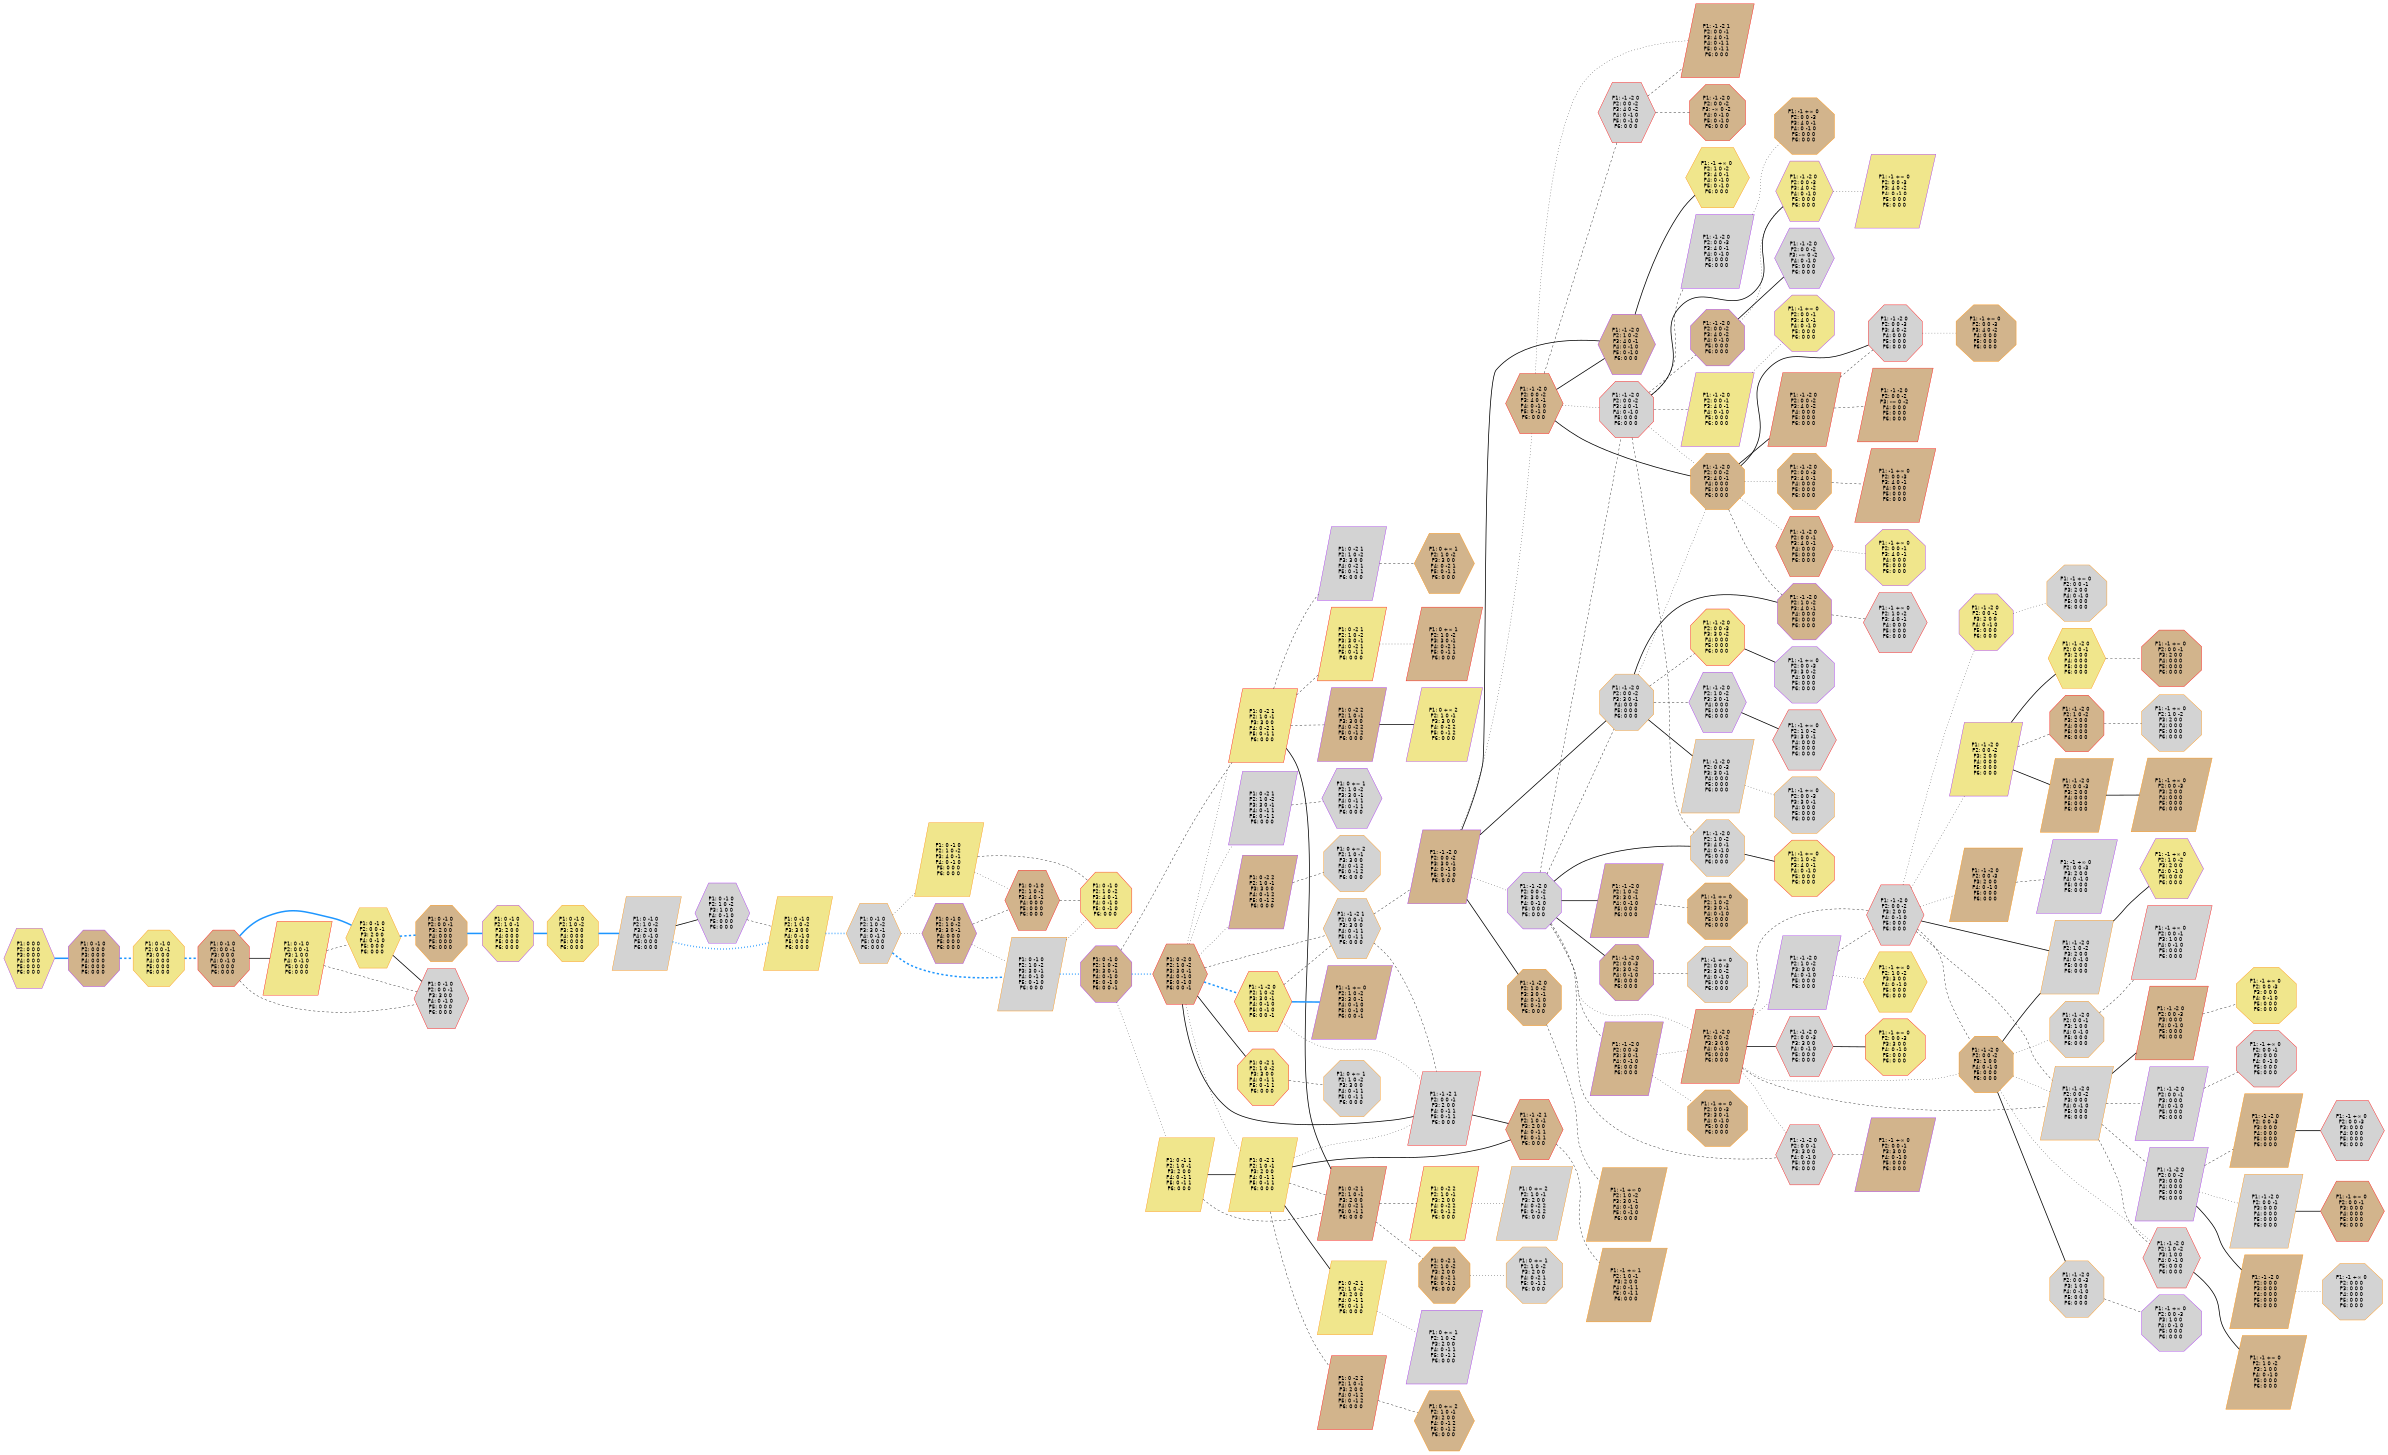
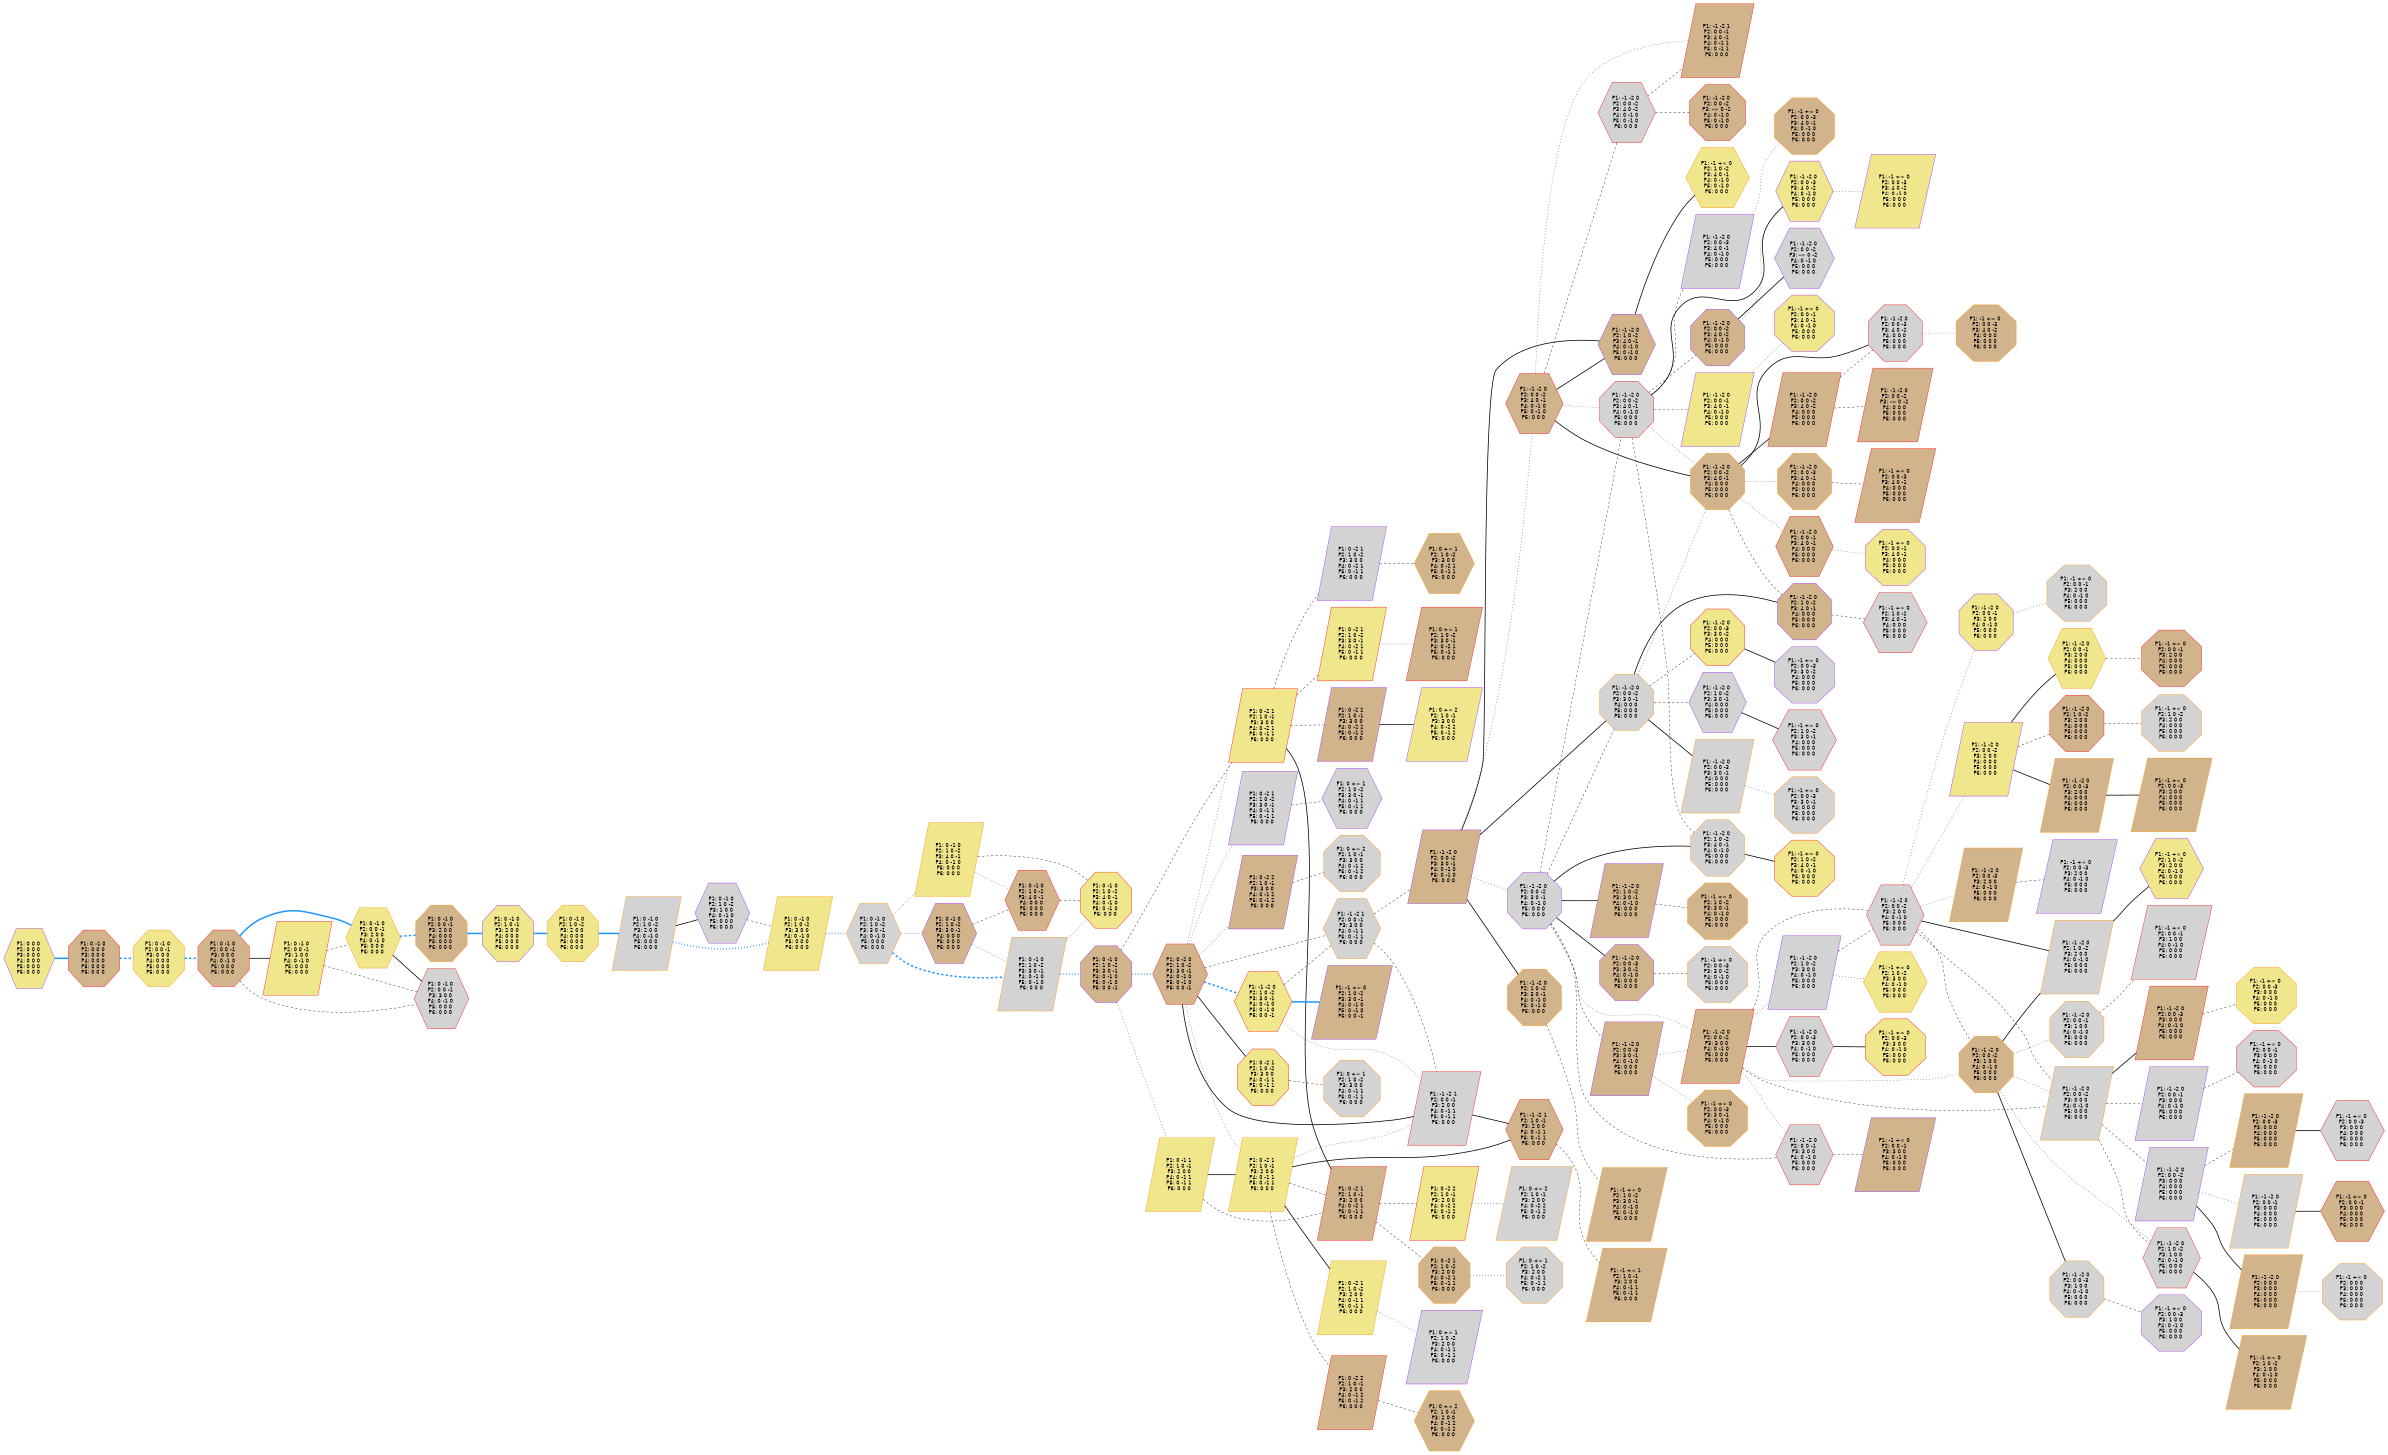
(94, 958) -> (94, 958)
